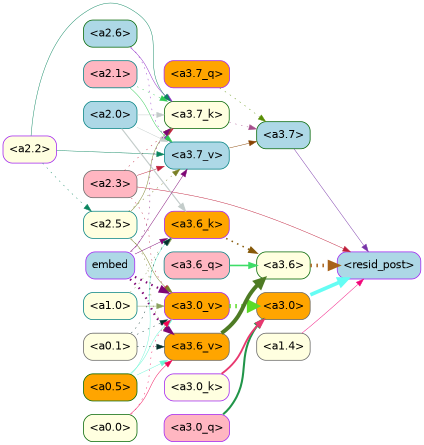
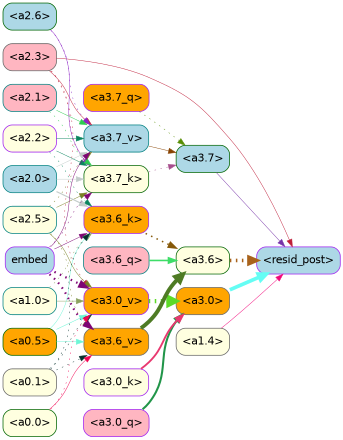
(64, 185) -> (65, 170)
